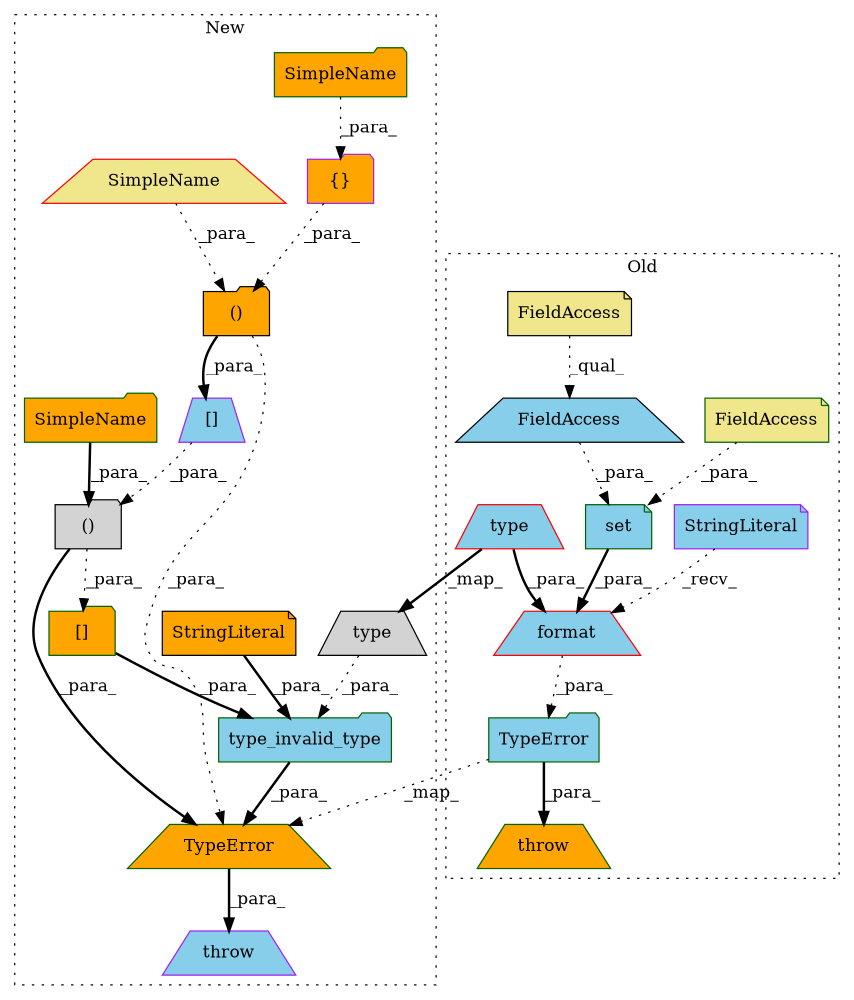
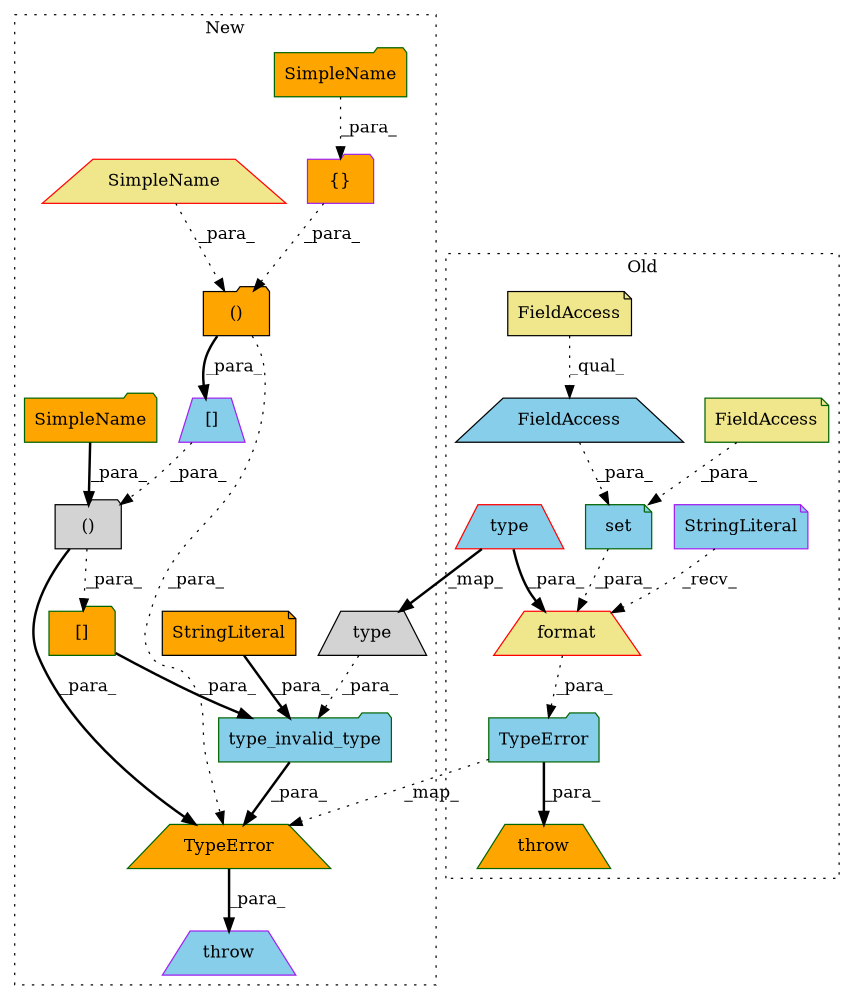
(596, 574) -> (596, 574)
(567, 633) -> (567, 633)
